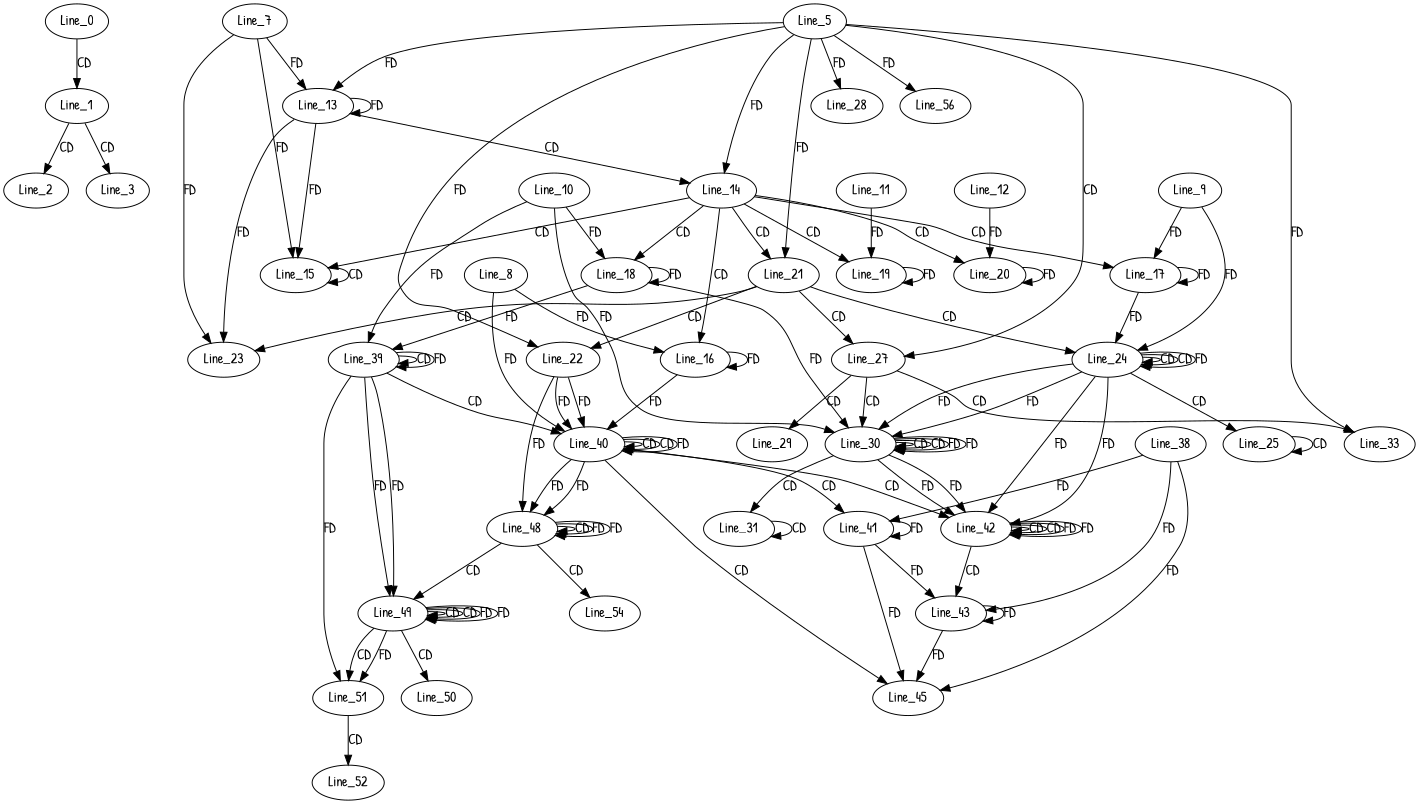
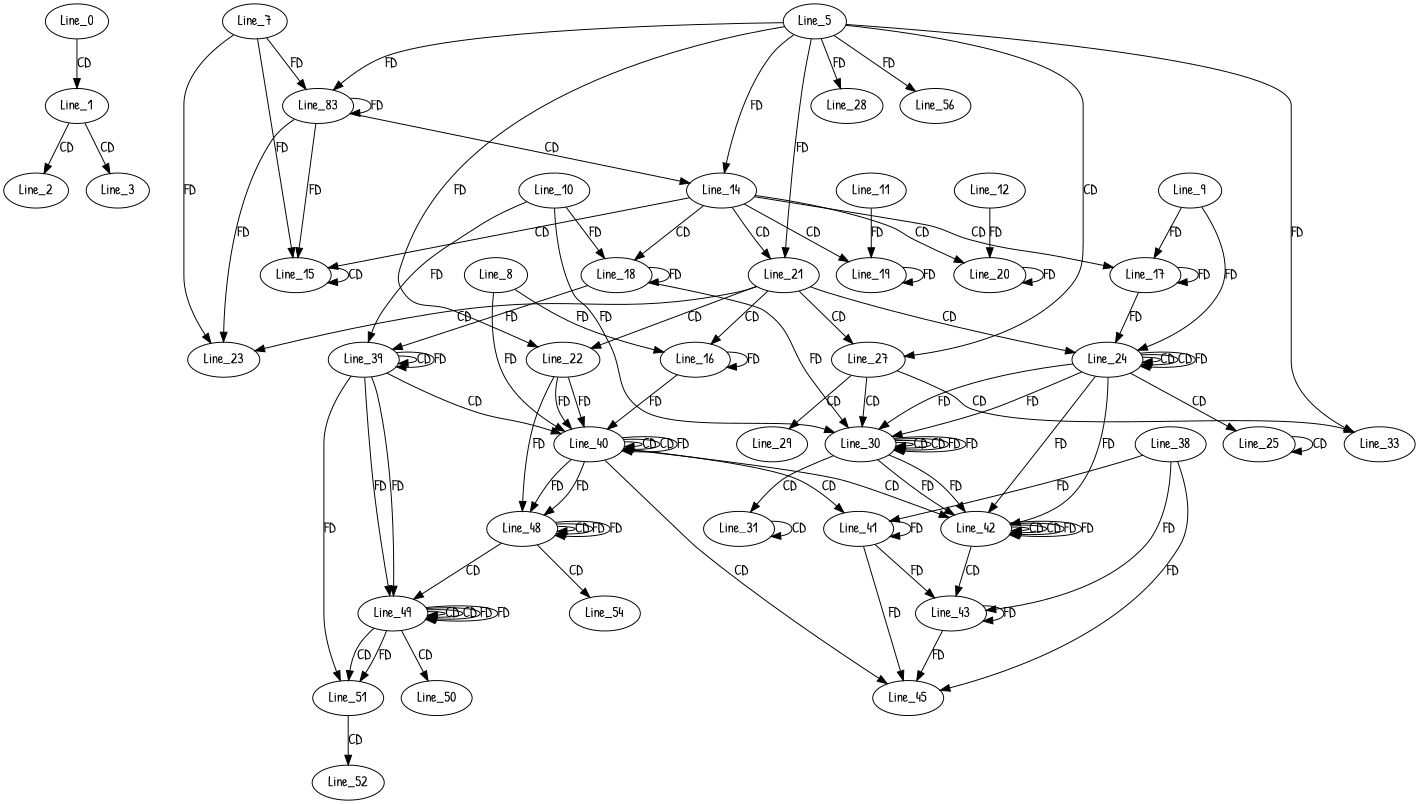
(318, 106) -> (318, 106)
(712, 271) -> (743, 314)
